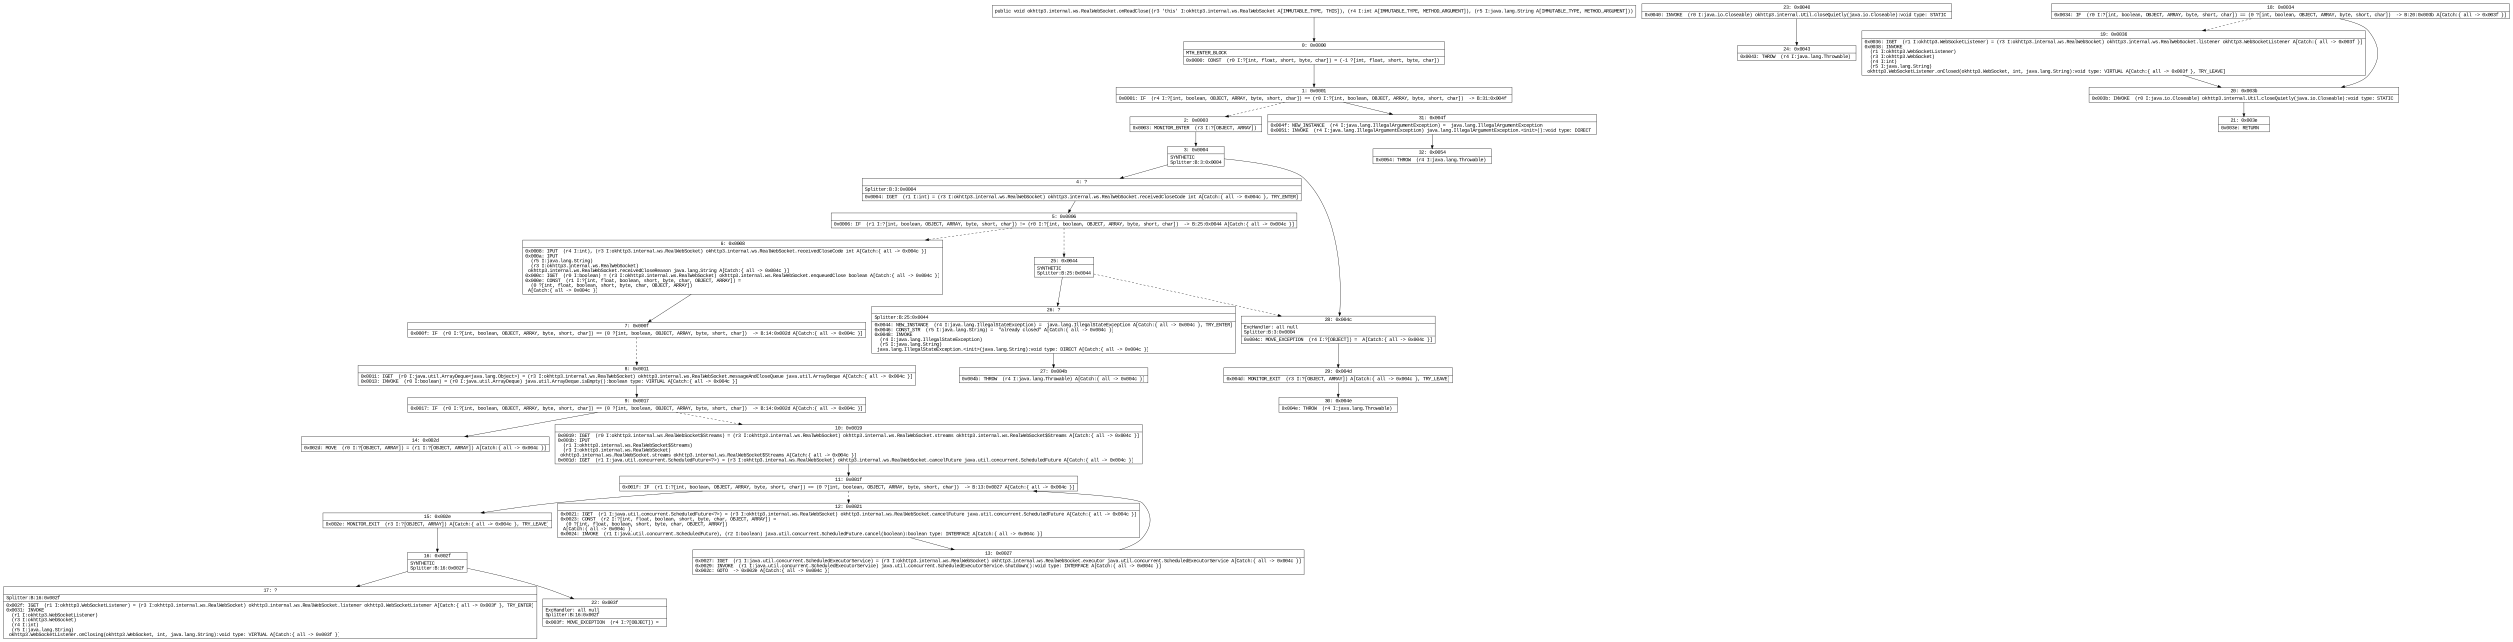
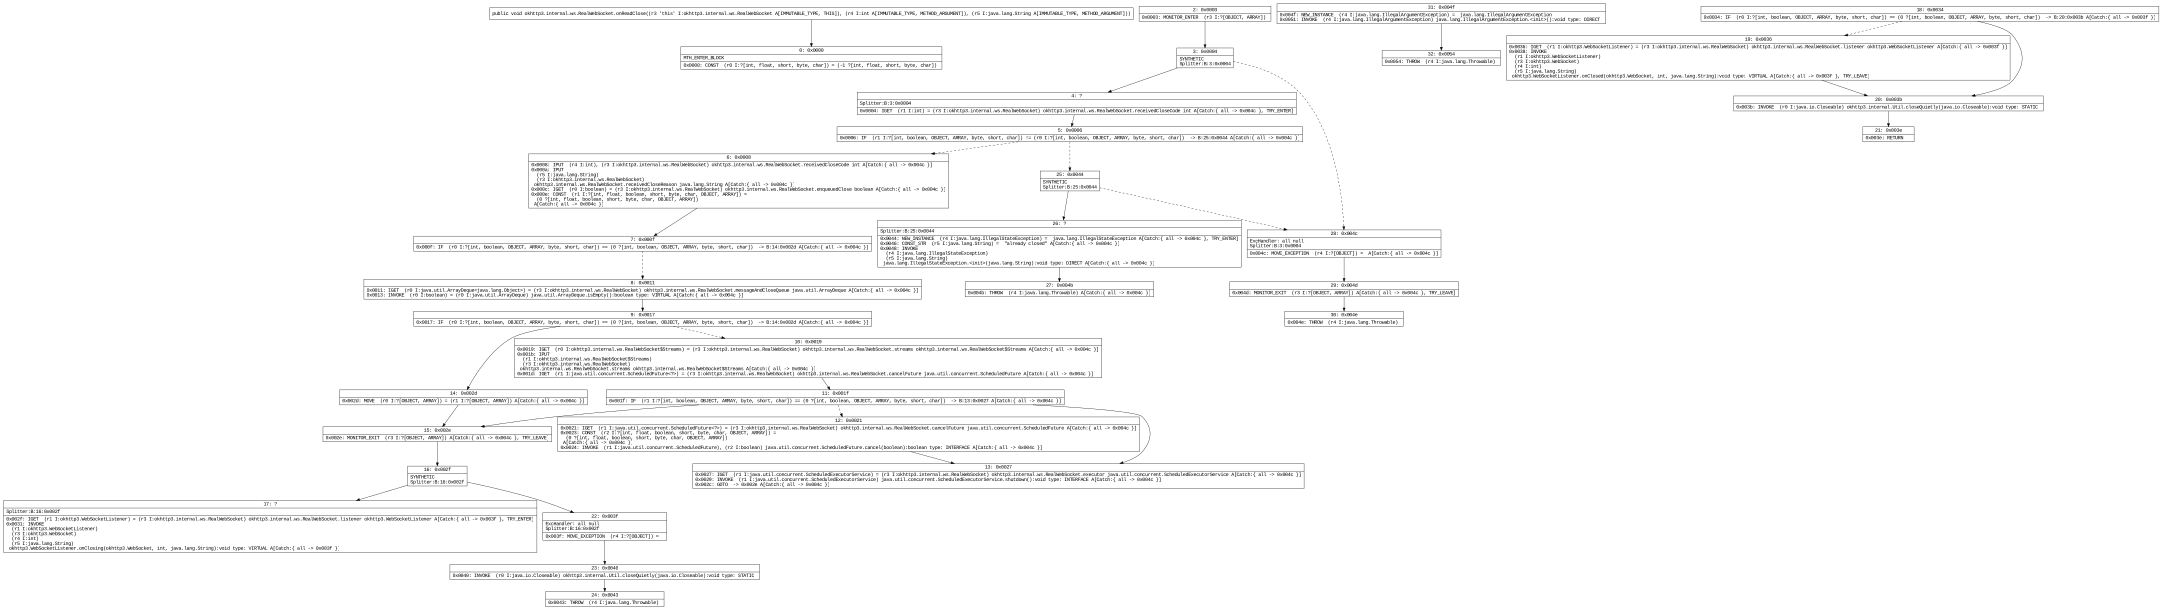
(1314, 95) -> none
(1321, 203) -> (1319, 121)
none -> (451, 415)
(1122, 498) -> (1119, 411)
none -> (605, 551)
